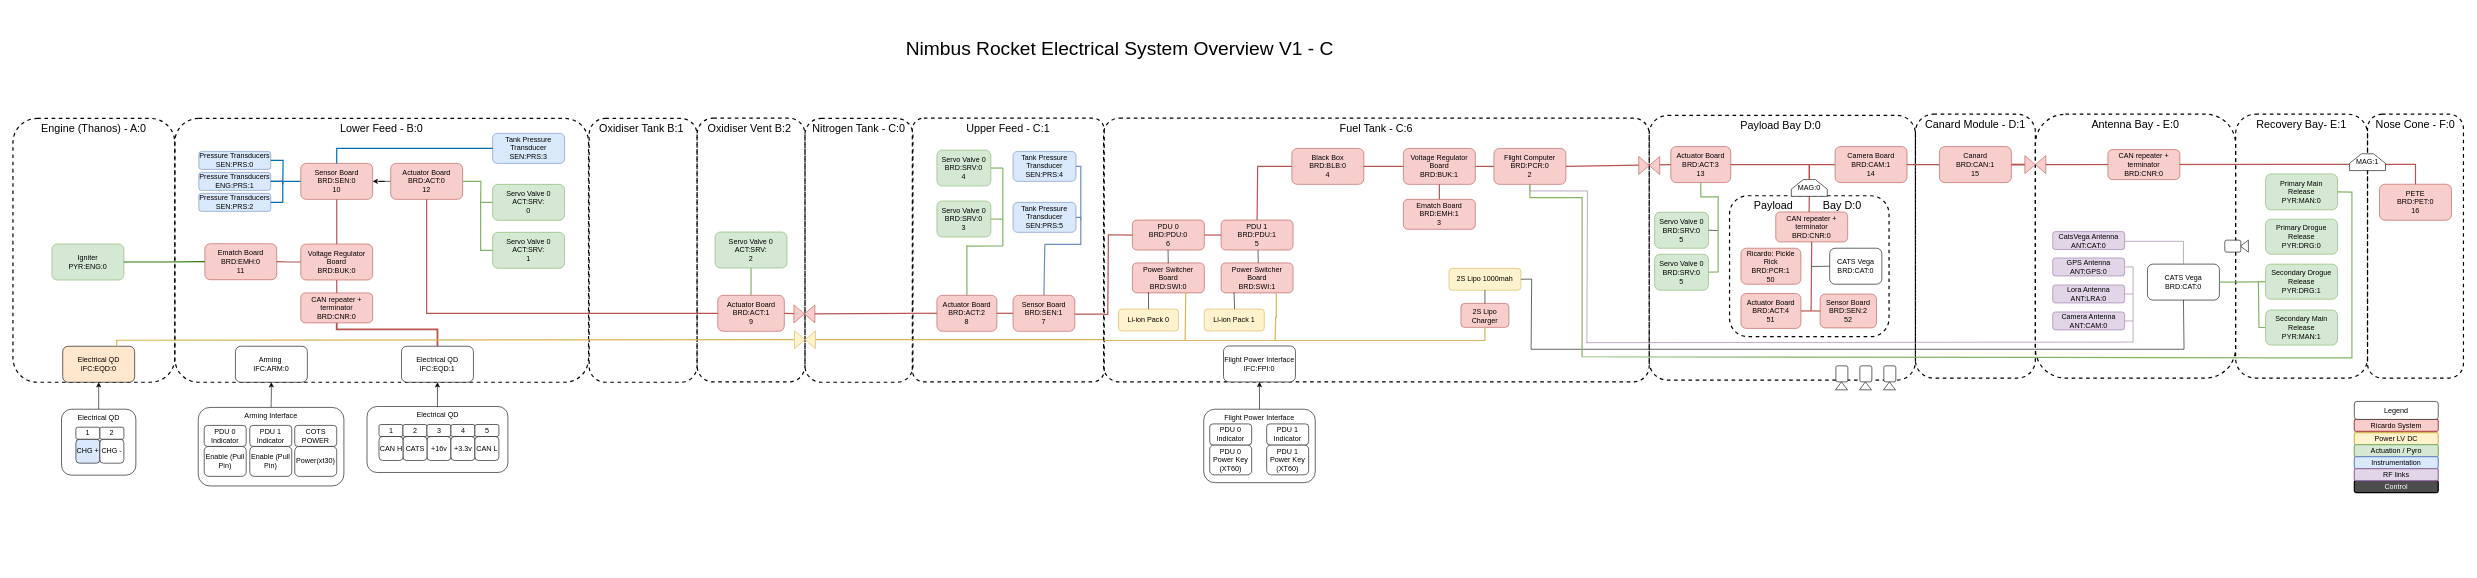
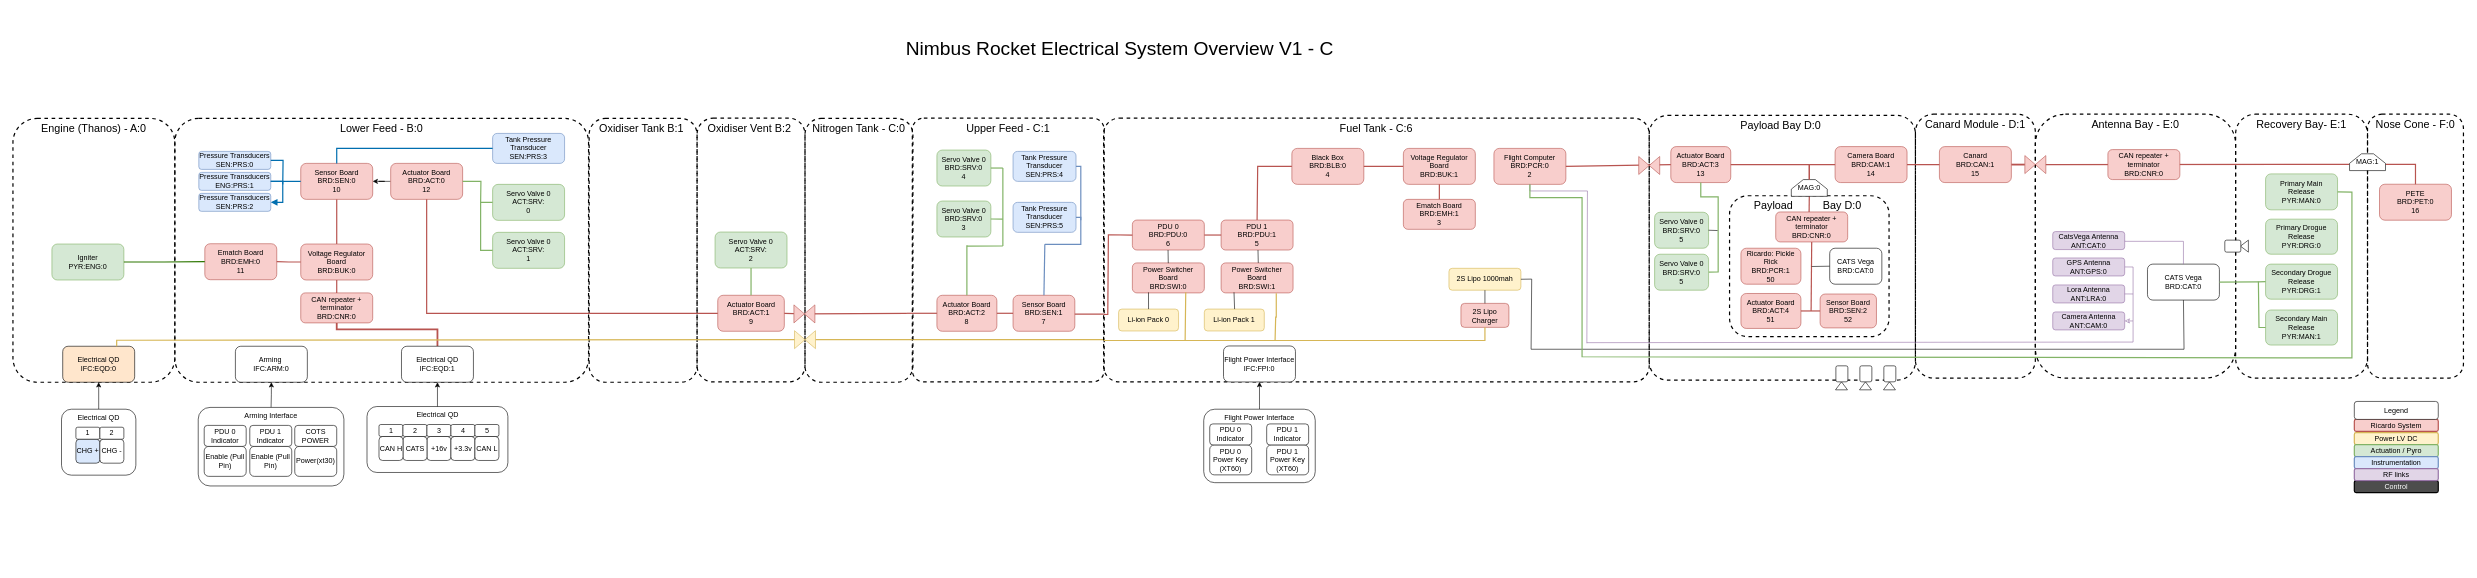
(1485, 167) -> none
(275, 203) -> (278, 203)
(2129, 321) -> (2130, 321)
